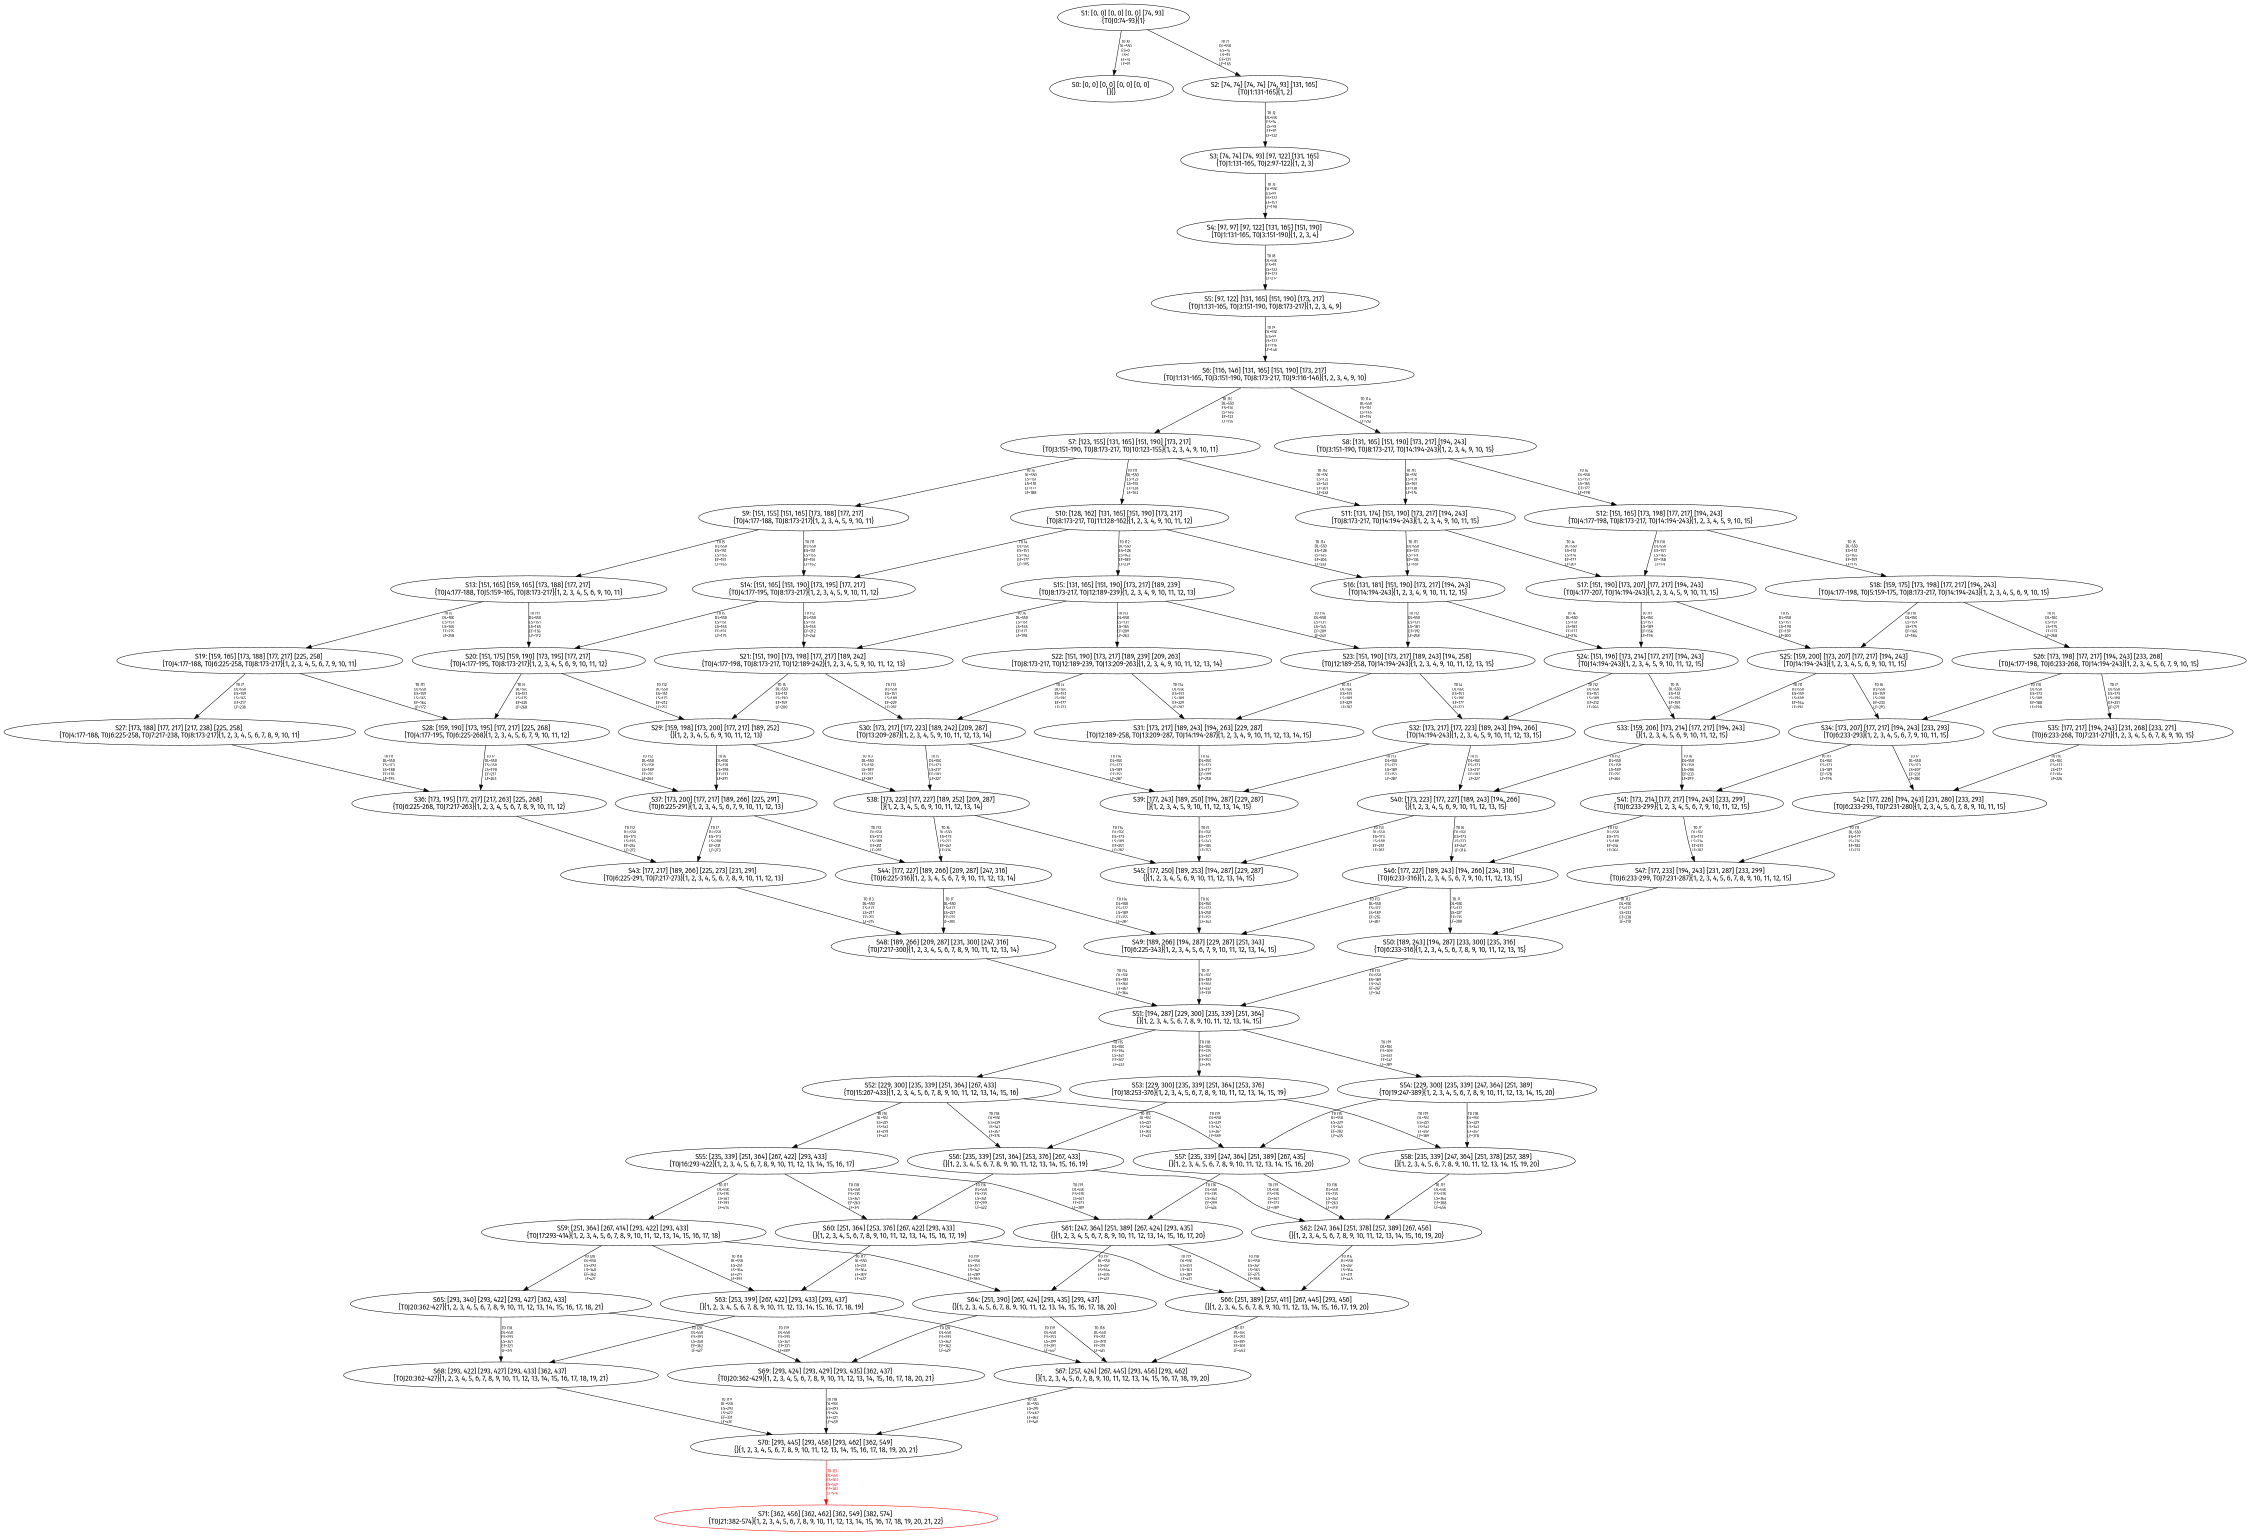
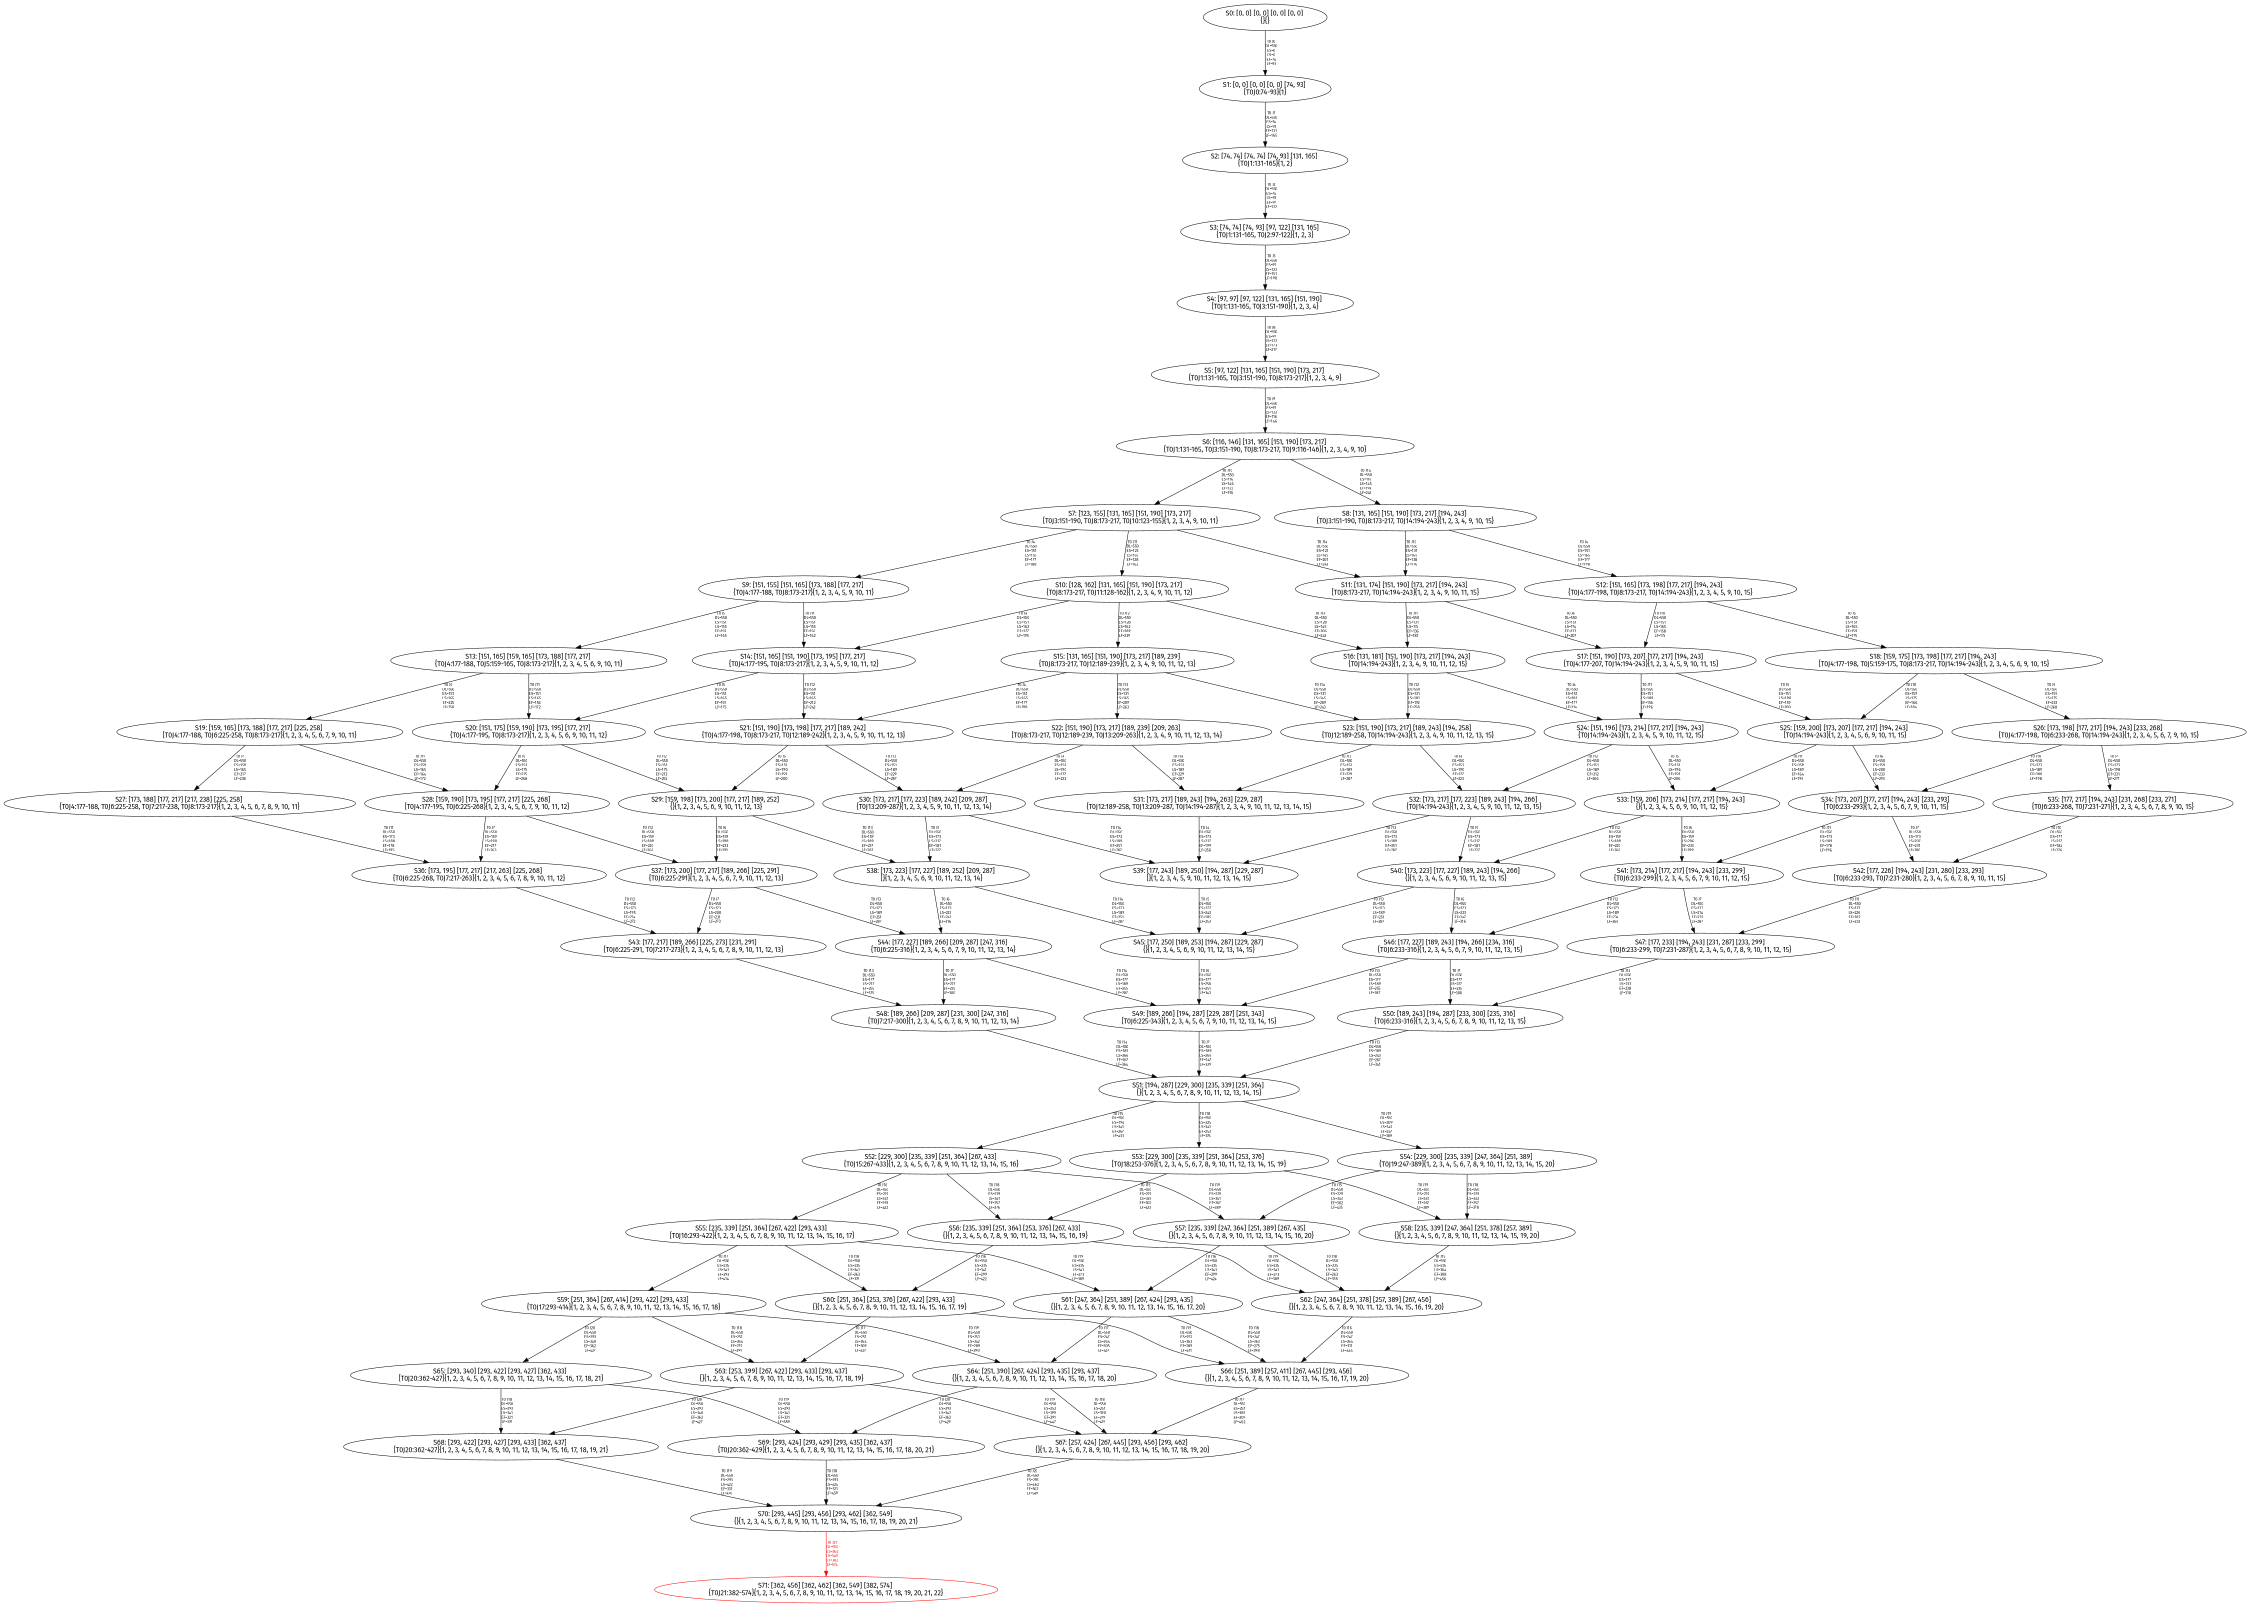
(1118, 50) -> (1265, 50)
